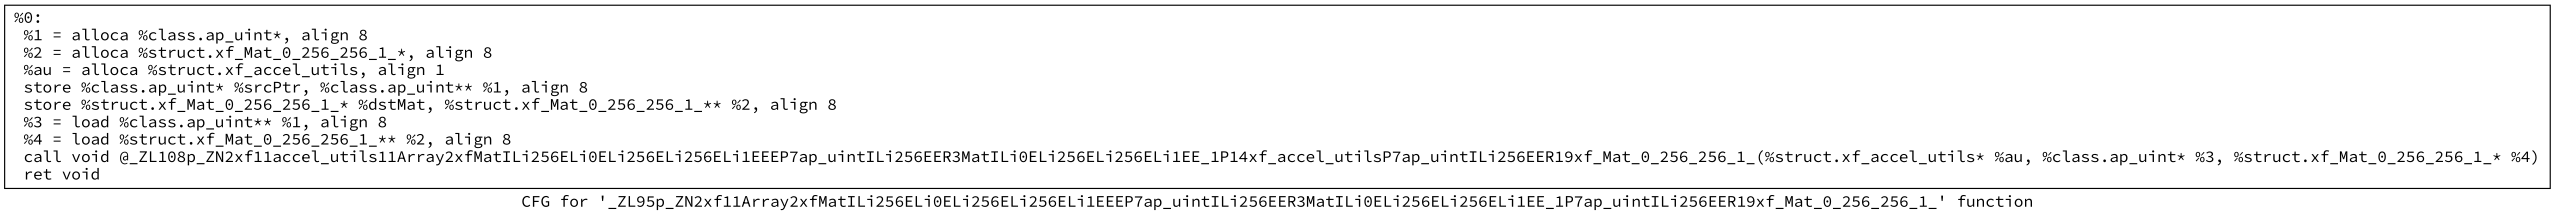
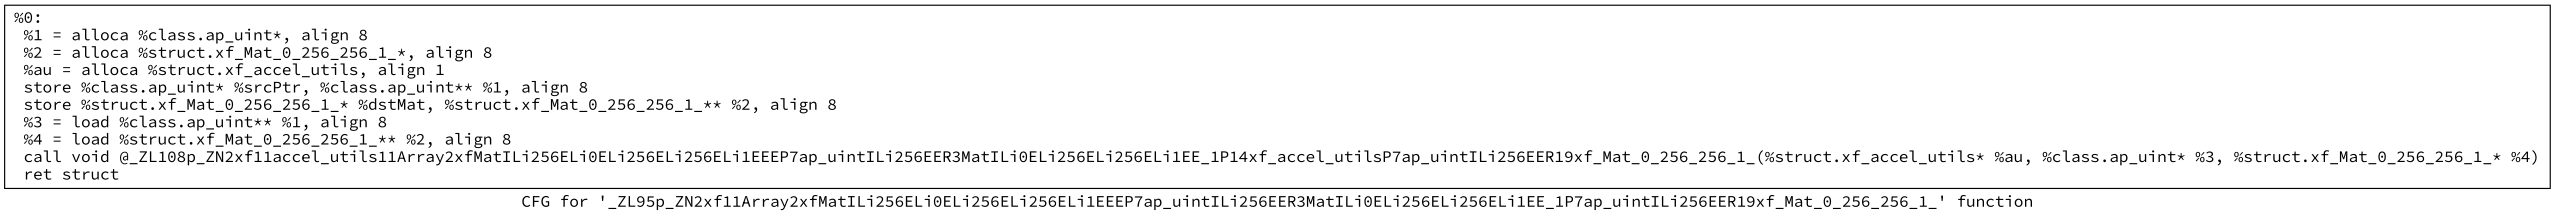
(57, 175) -> (67, 175)
